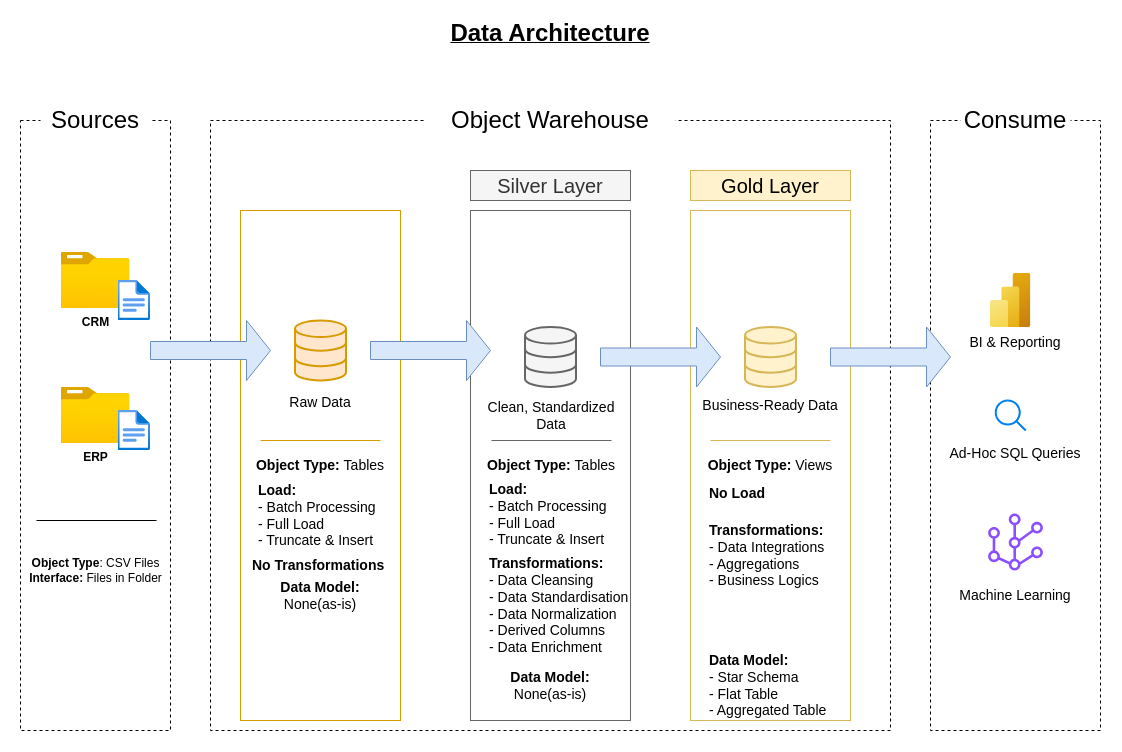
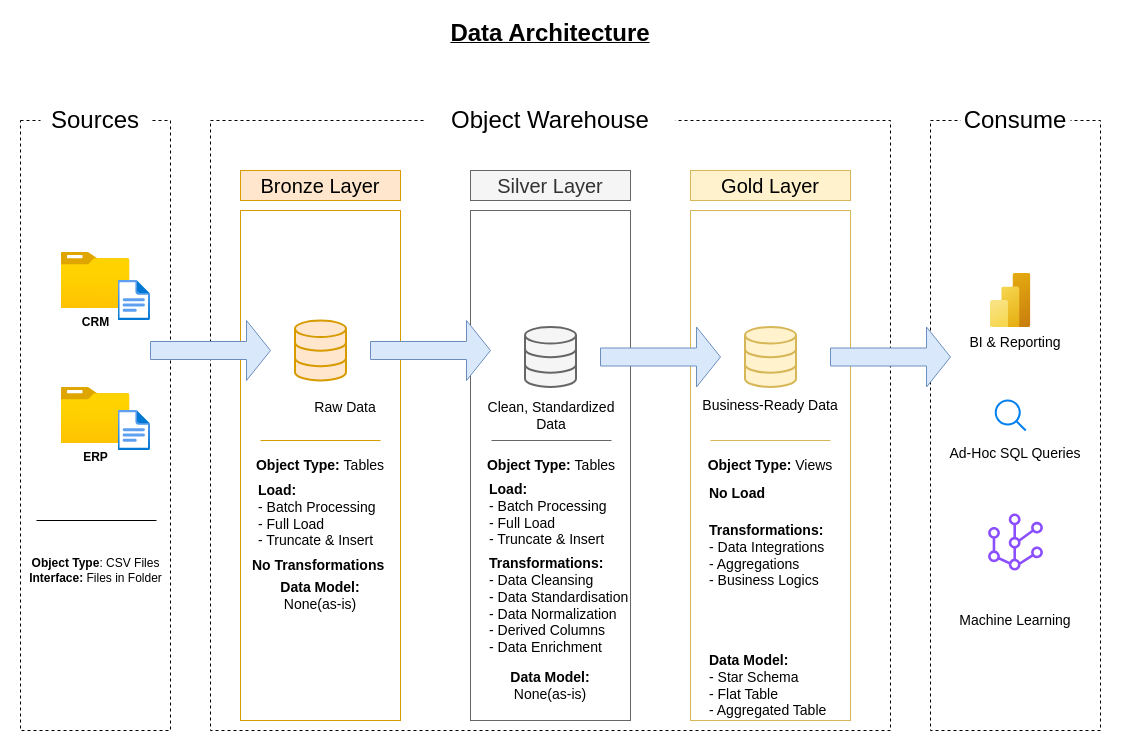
none -> (321, 186)
(321, 403) -> (346, 408)
(1016, 596) -> (1016, 621)
